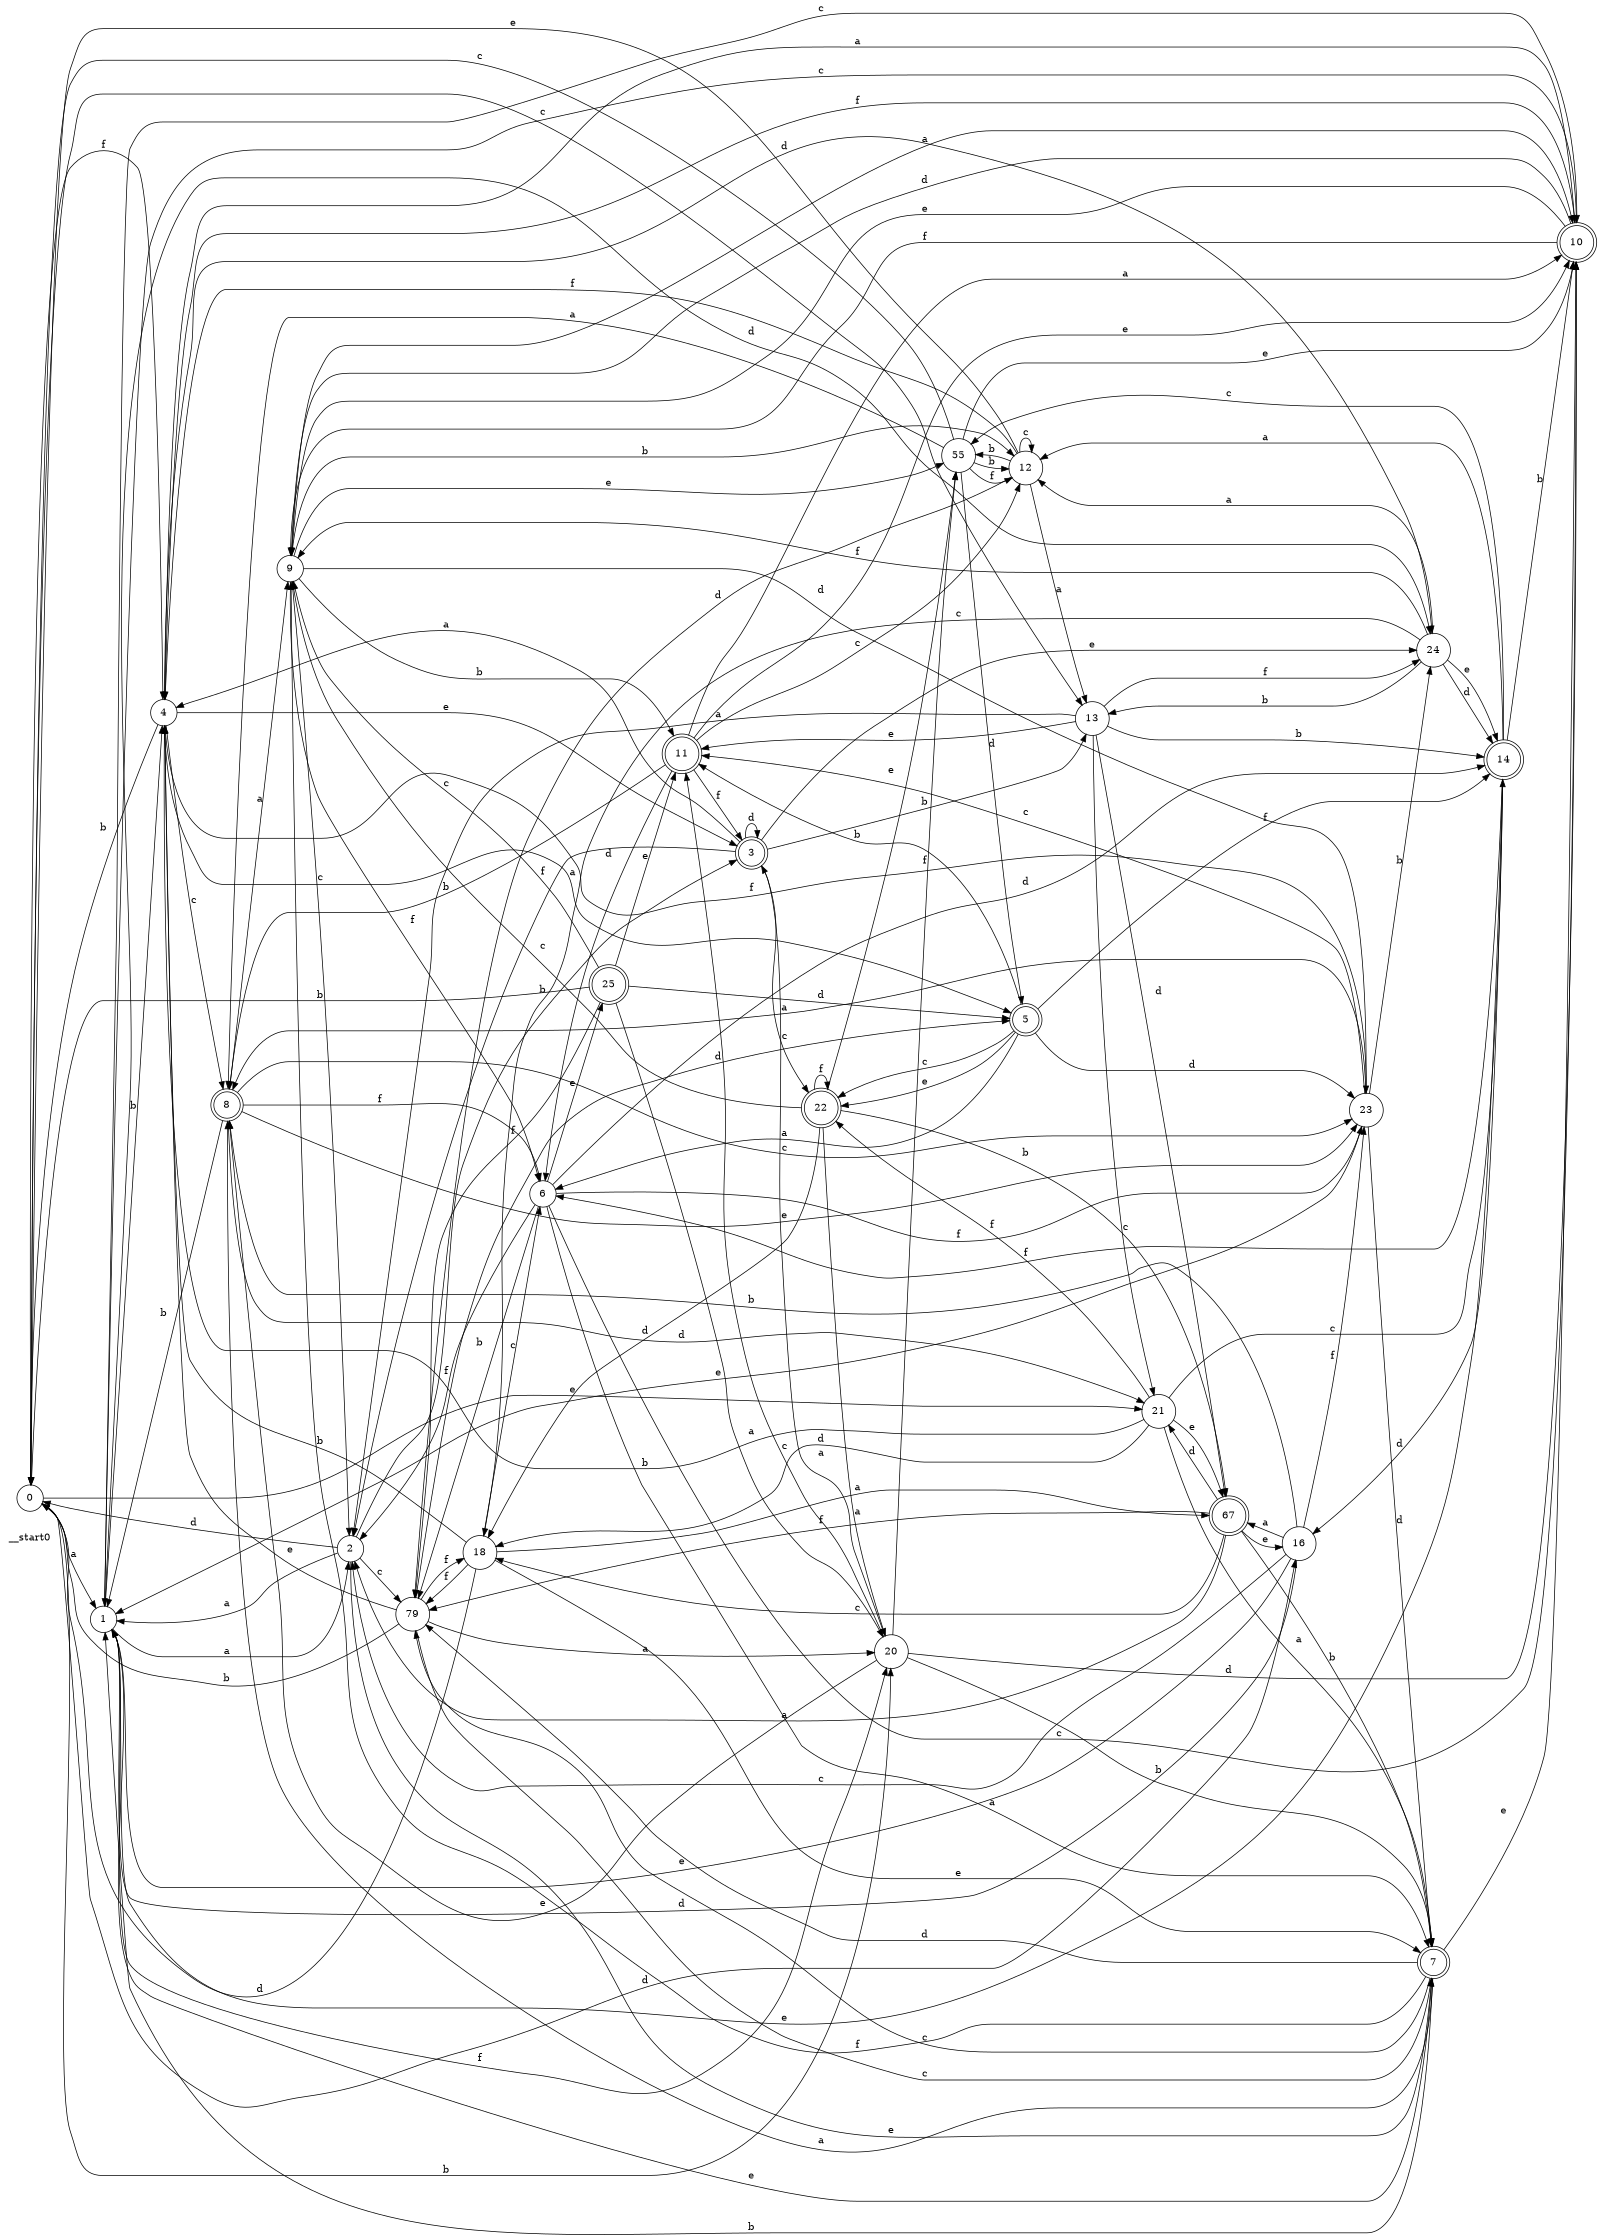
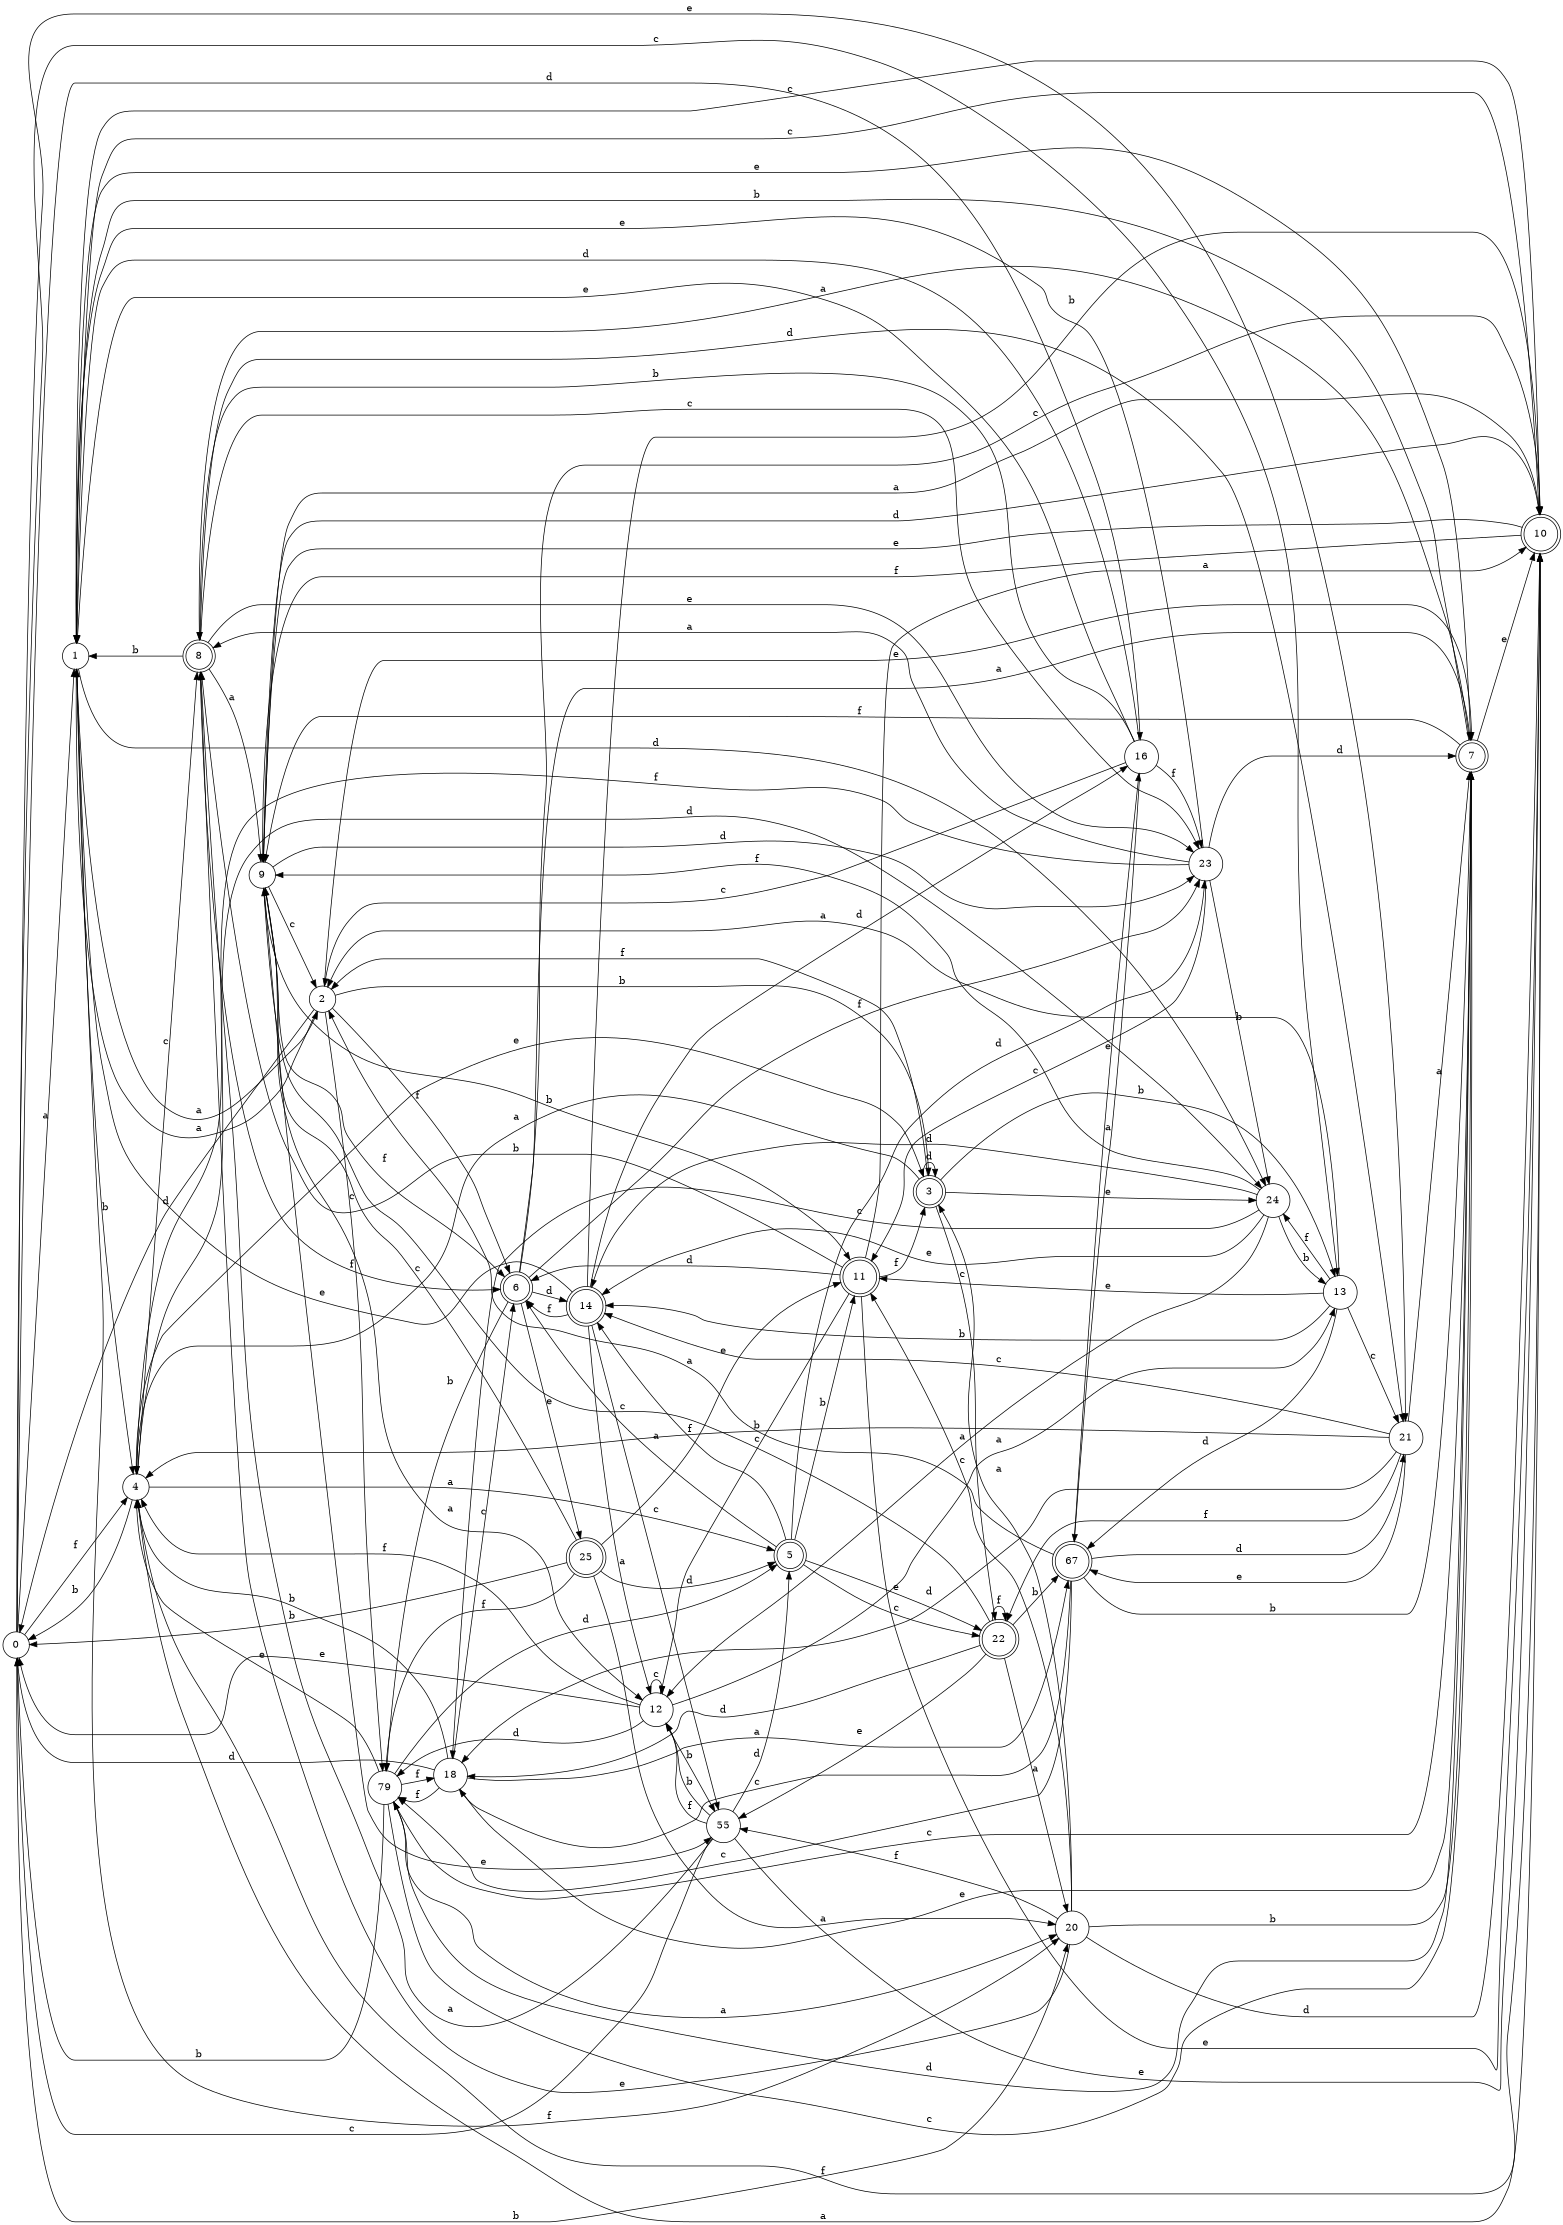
(645, 451) -> (451, 1509)
(543, 1194) -> (517, 1288)
(438, 1426) -> (436, 1127)
(821, 1521) -> (724, 1855)
(30, 1538) -> none
